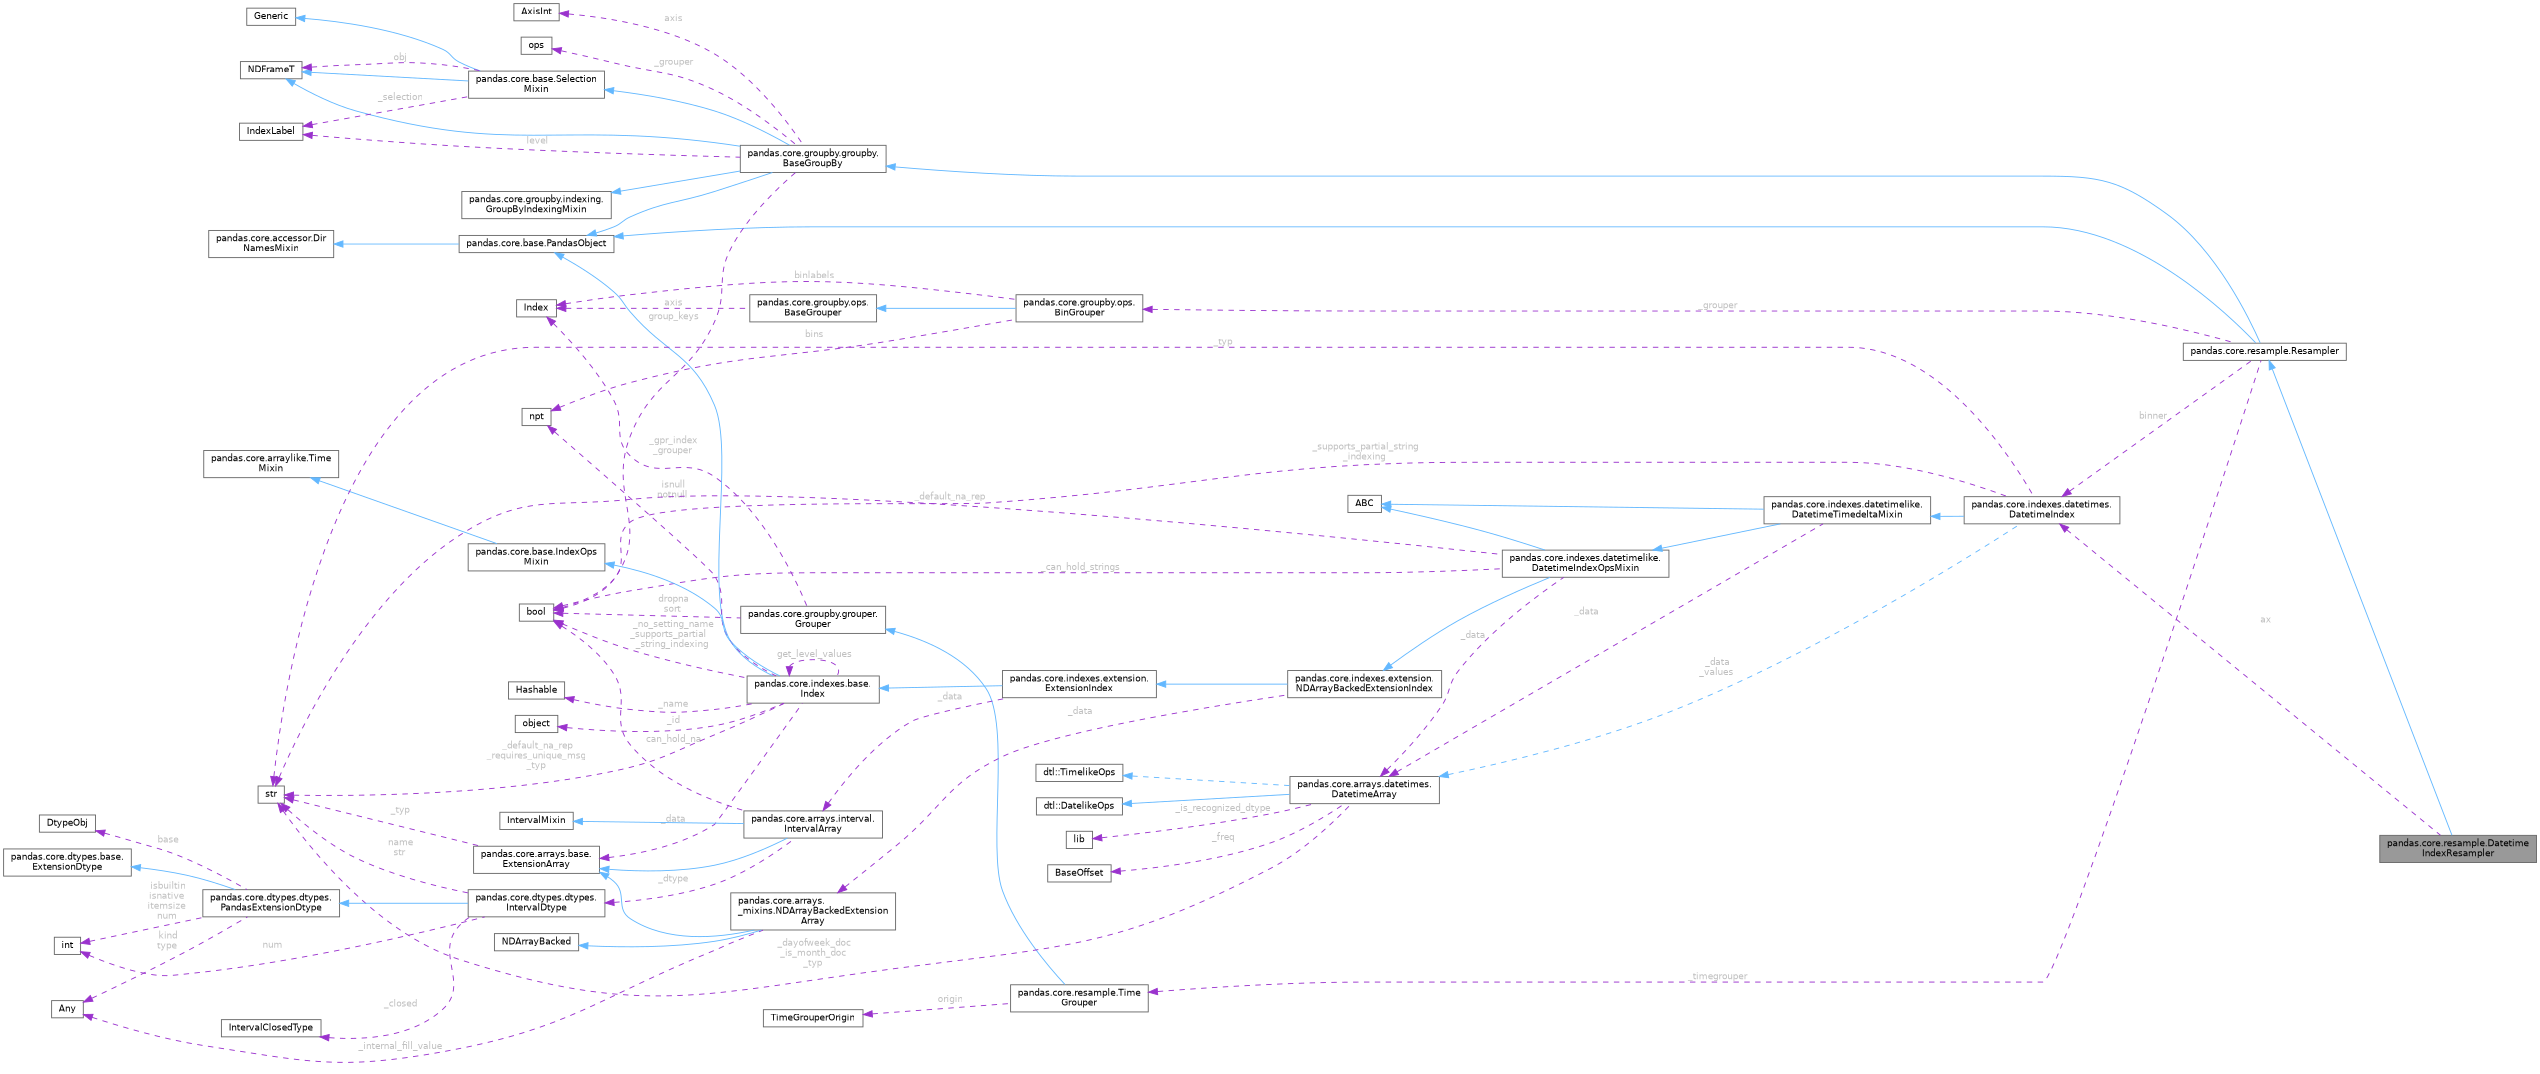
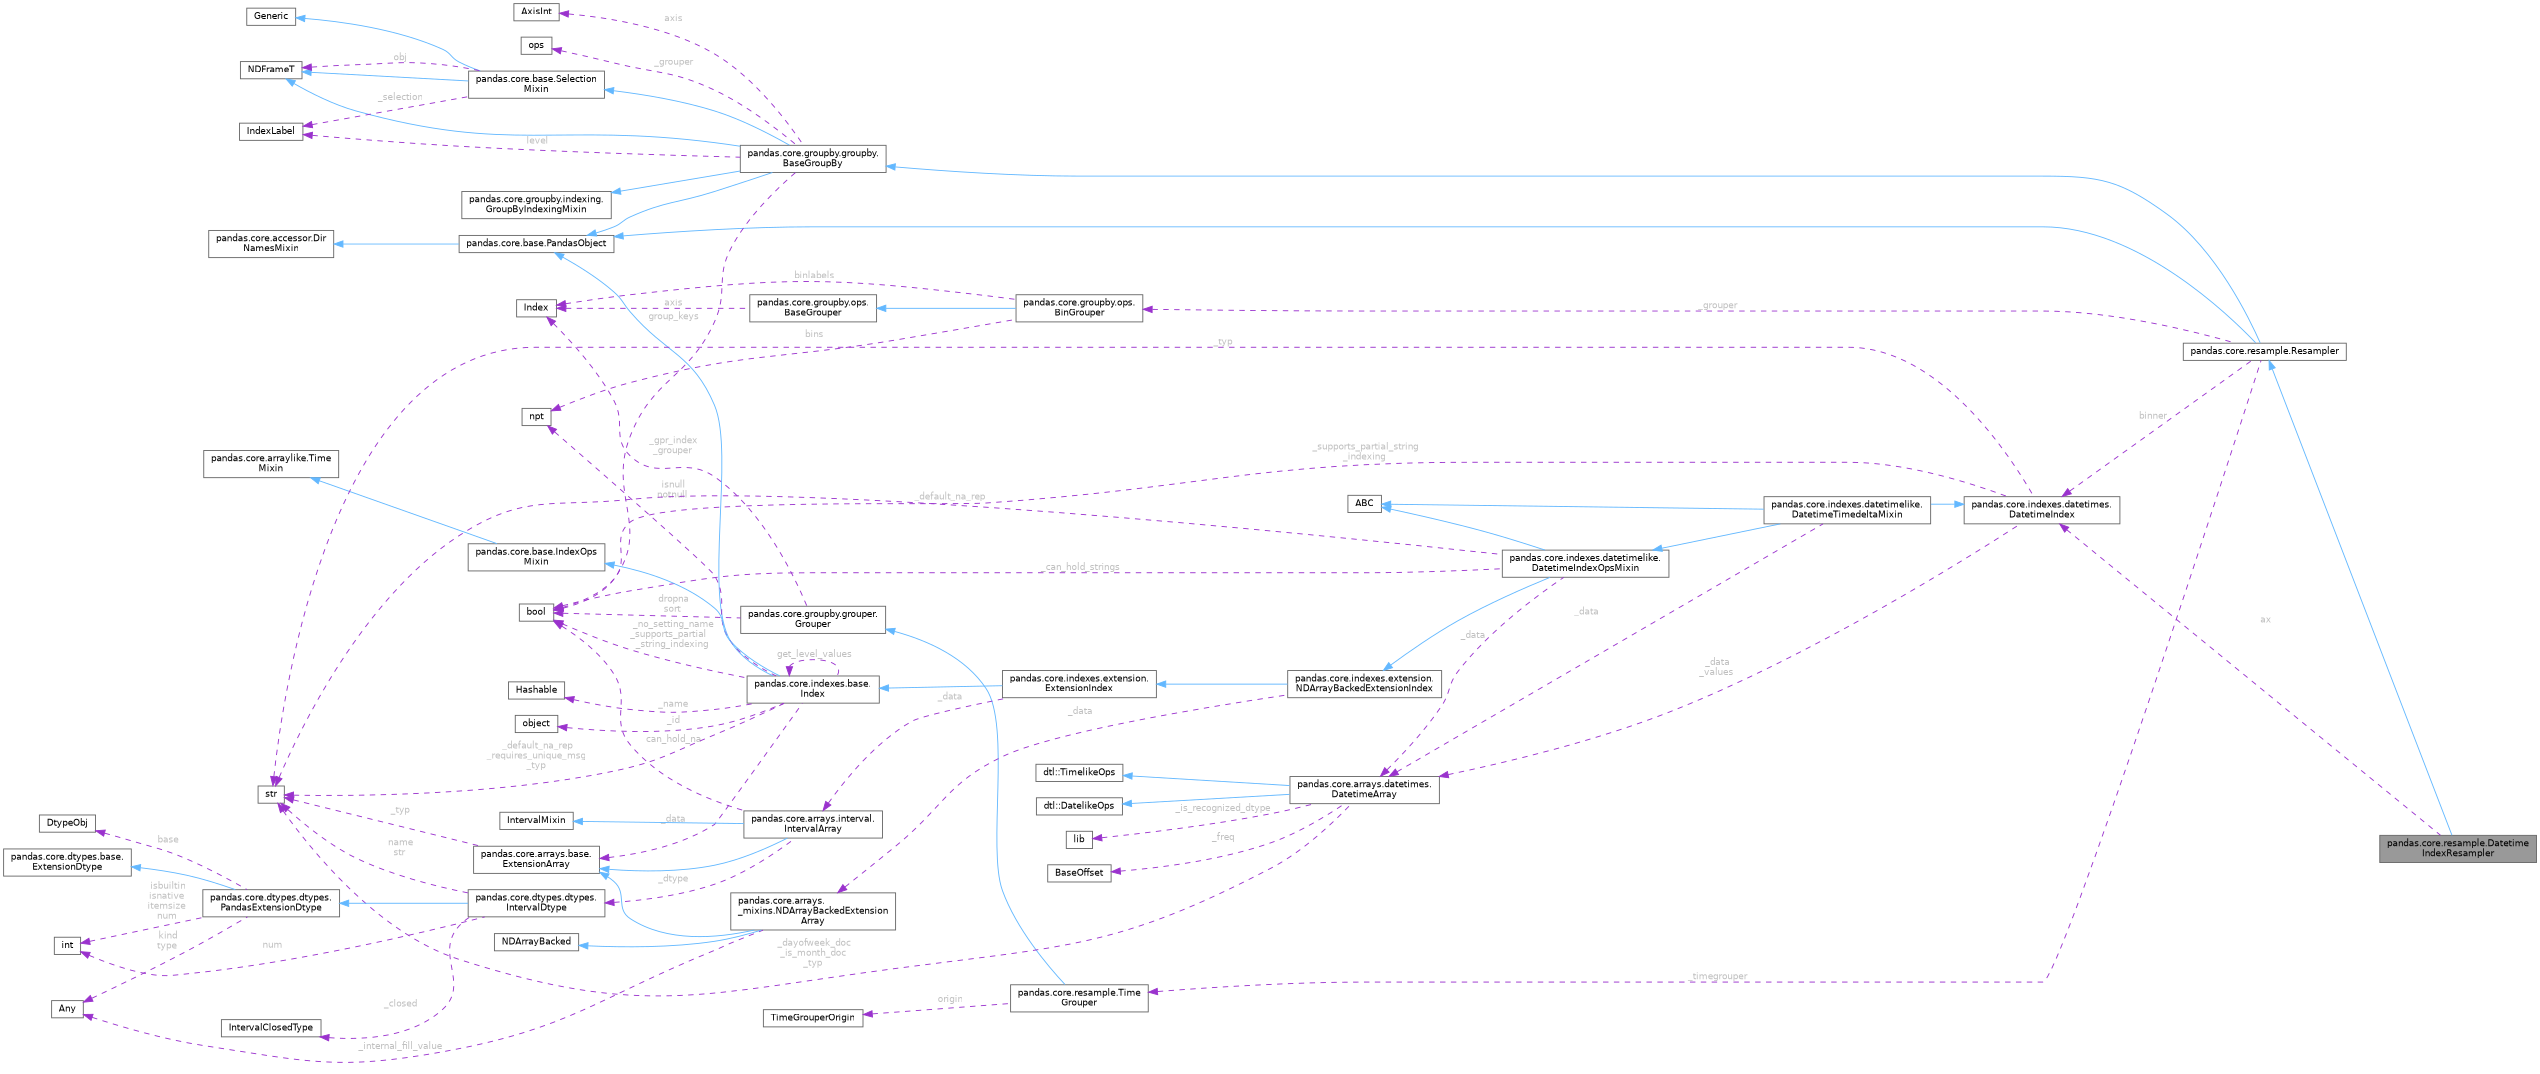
(1952, 516) -> (1943, 504)
(1747, 678) -> (1747, 678)
(1211, 781) -> (1211, 781)
